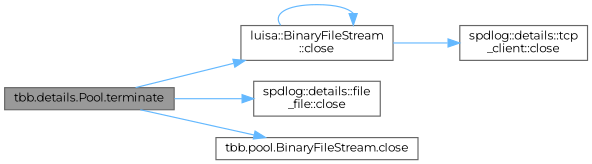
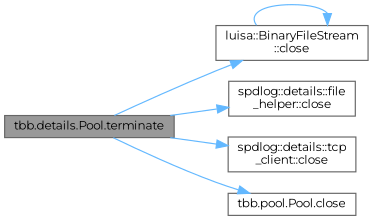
(420, 43) -> (193, 141)
(317, 99) -> (292, 99)
(317, 149) -> (292, 204)
